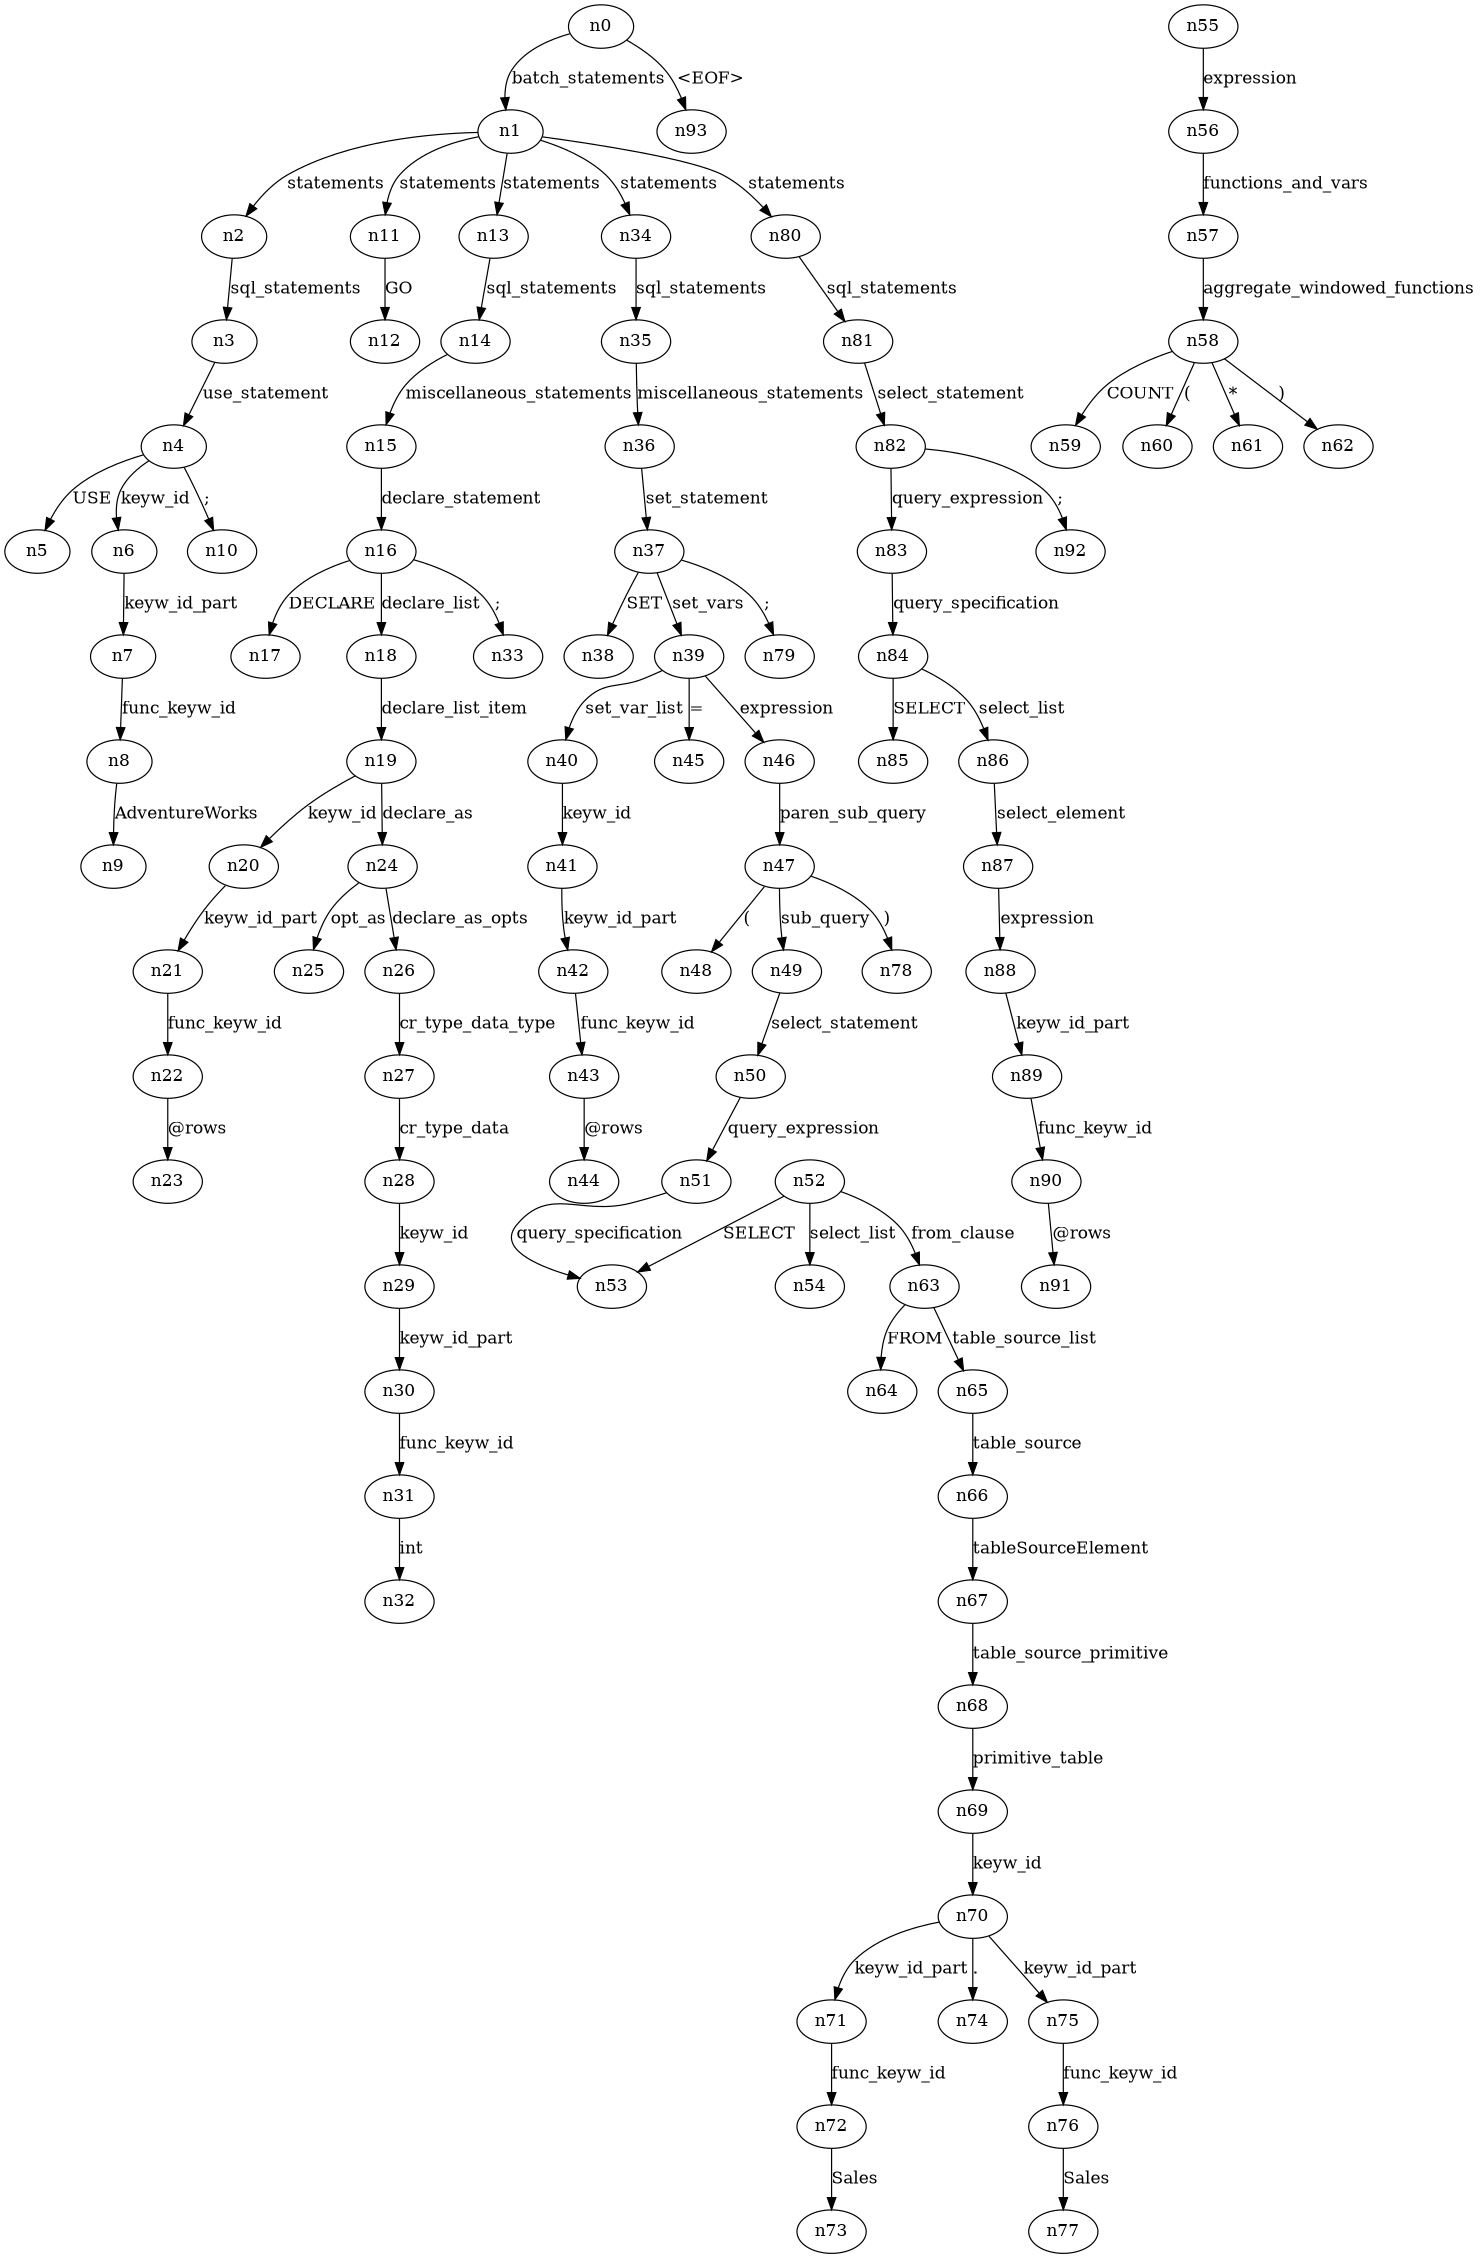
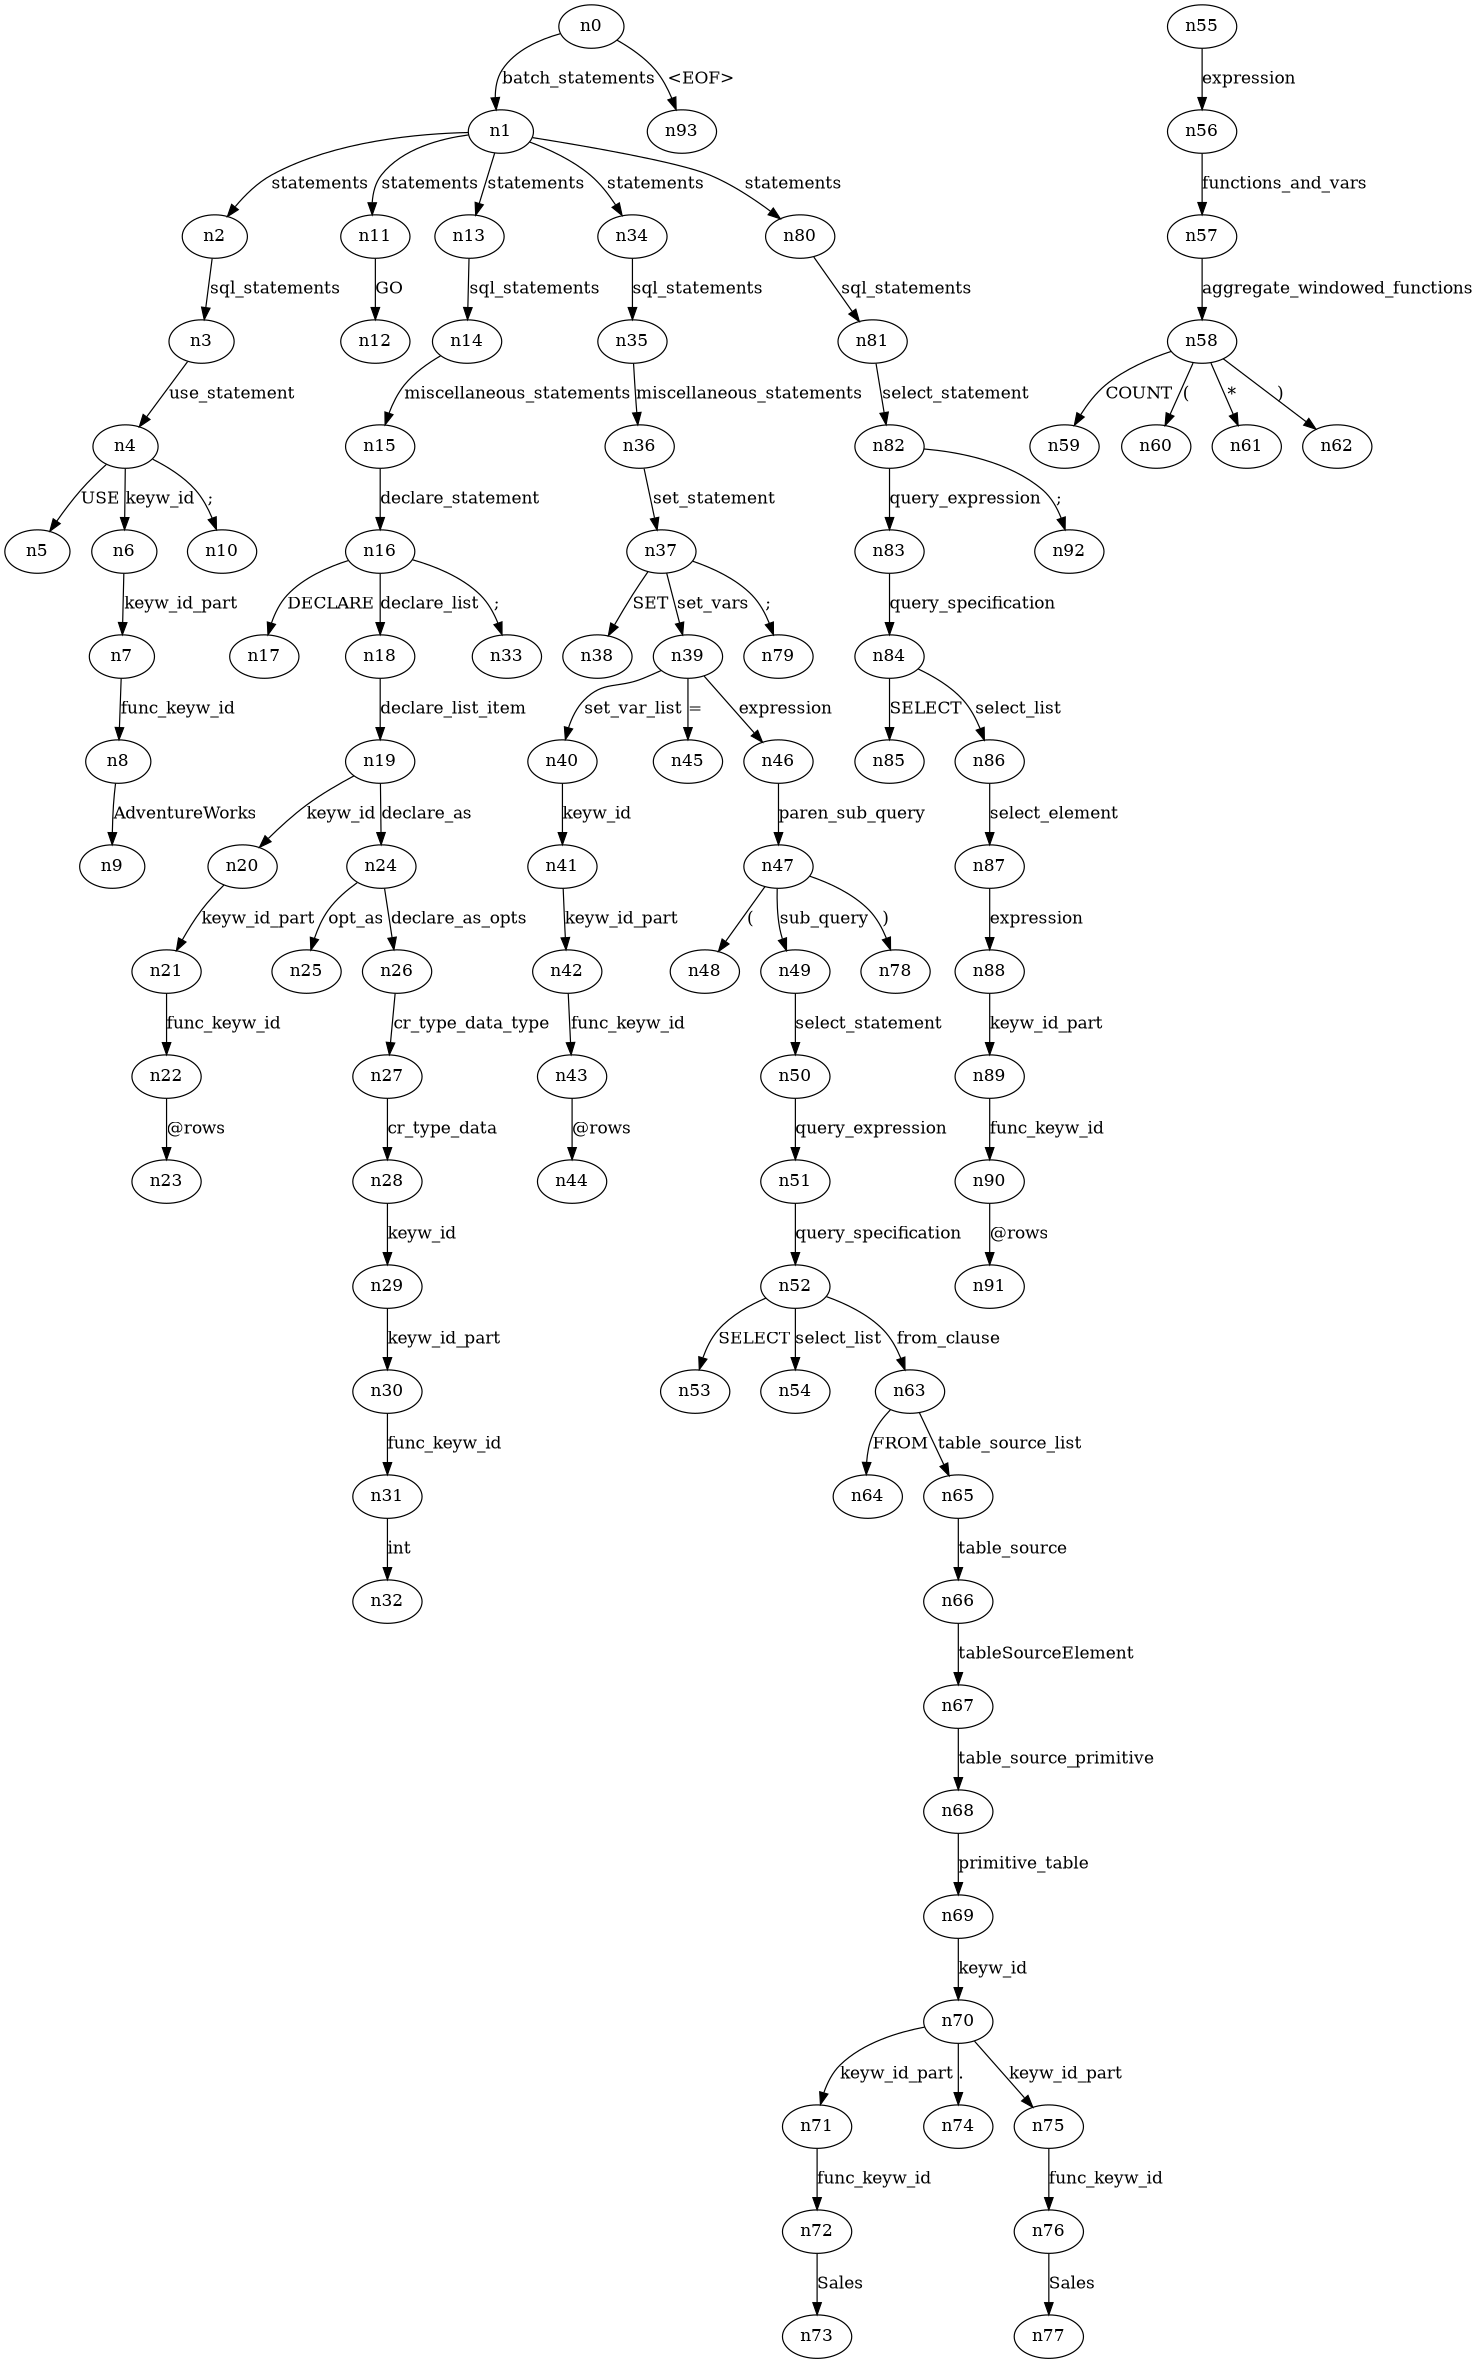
(547, 1205) -> (795, 1228)
